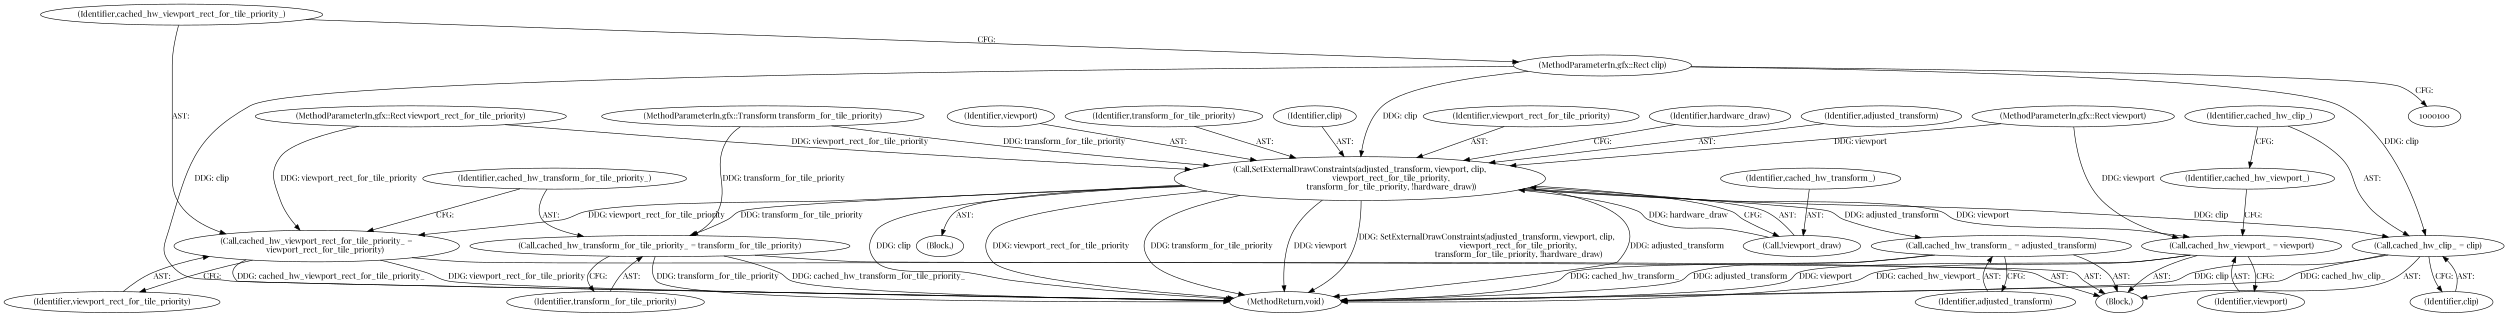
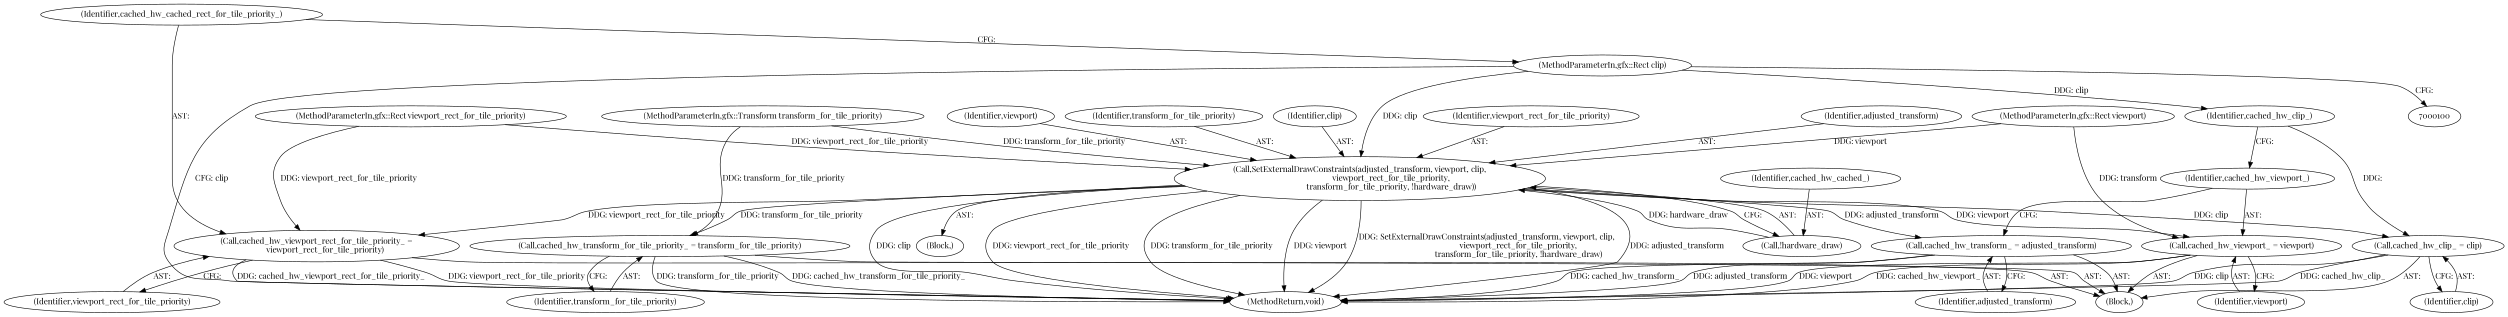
(182, 15) -> (182, 15)
(2093, 78) -> (1942, 86)
(1720, 116) -> none
(2435, 116) -> (2435, 116)
(212, 179) -> (212, 179)
(555, 179) -> none
(1811, 179) -> (1811, 179)
(2128, 179) -> (2128, 179)
(2374, 179) -> (2374, 179)
none -> (2109, 202)
(2254, 215) -> (2254, 215)
(1802, 246) -> (1802, 246)
